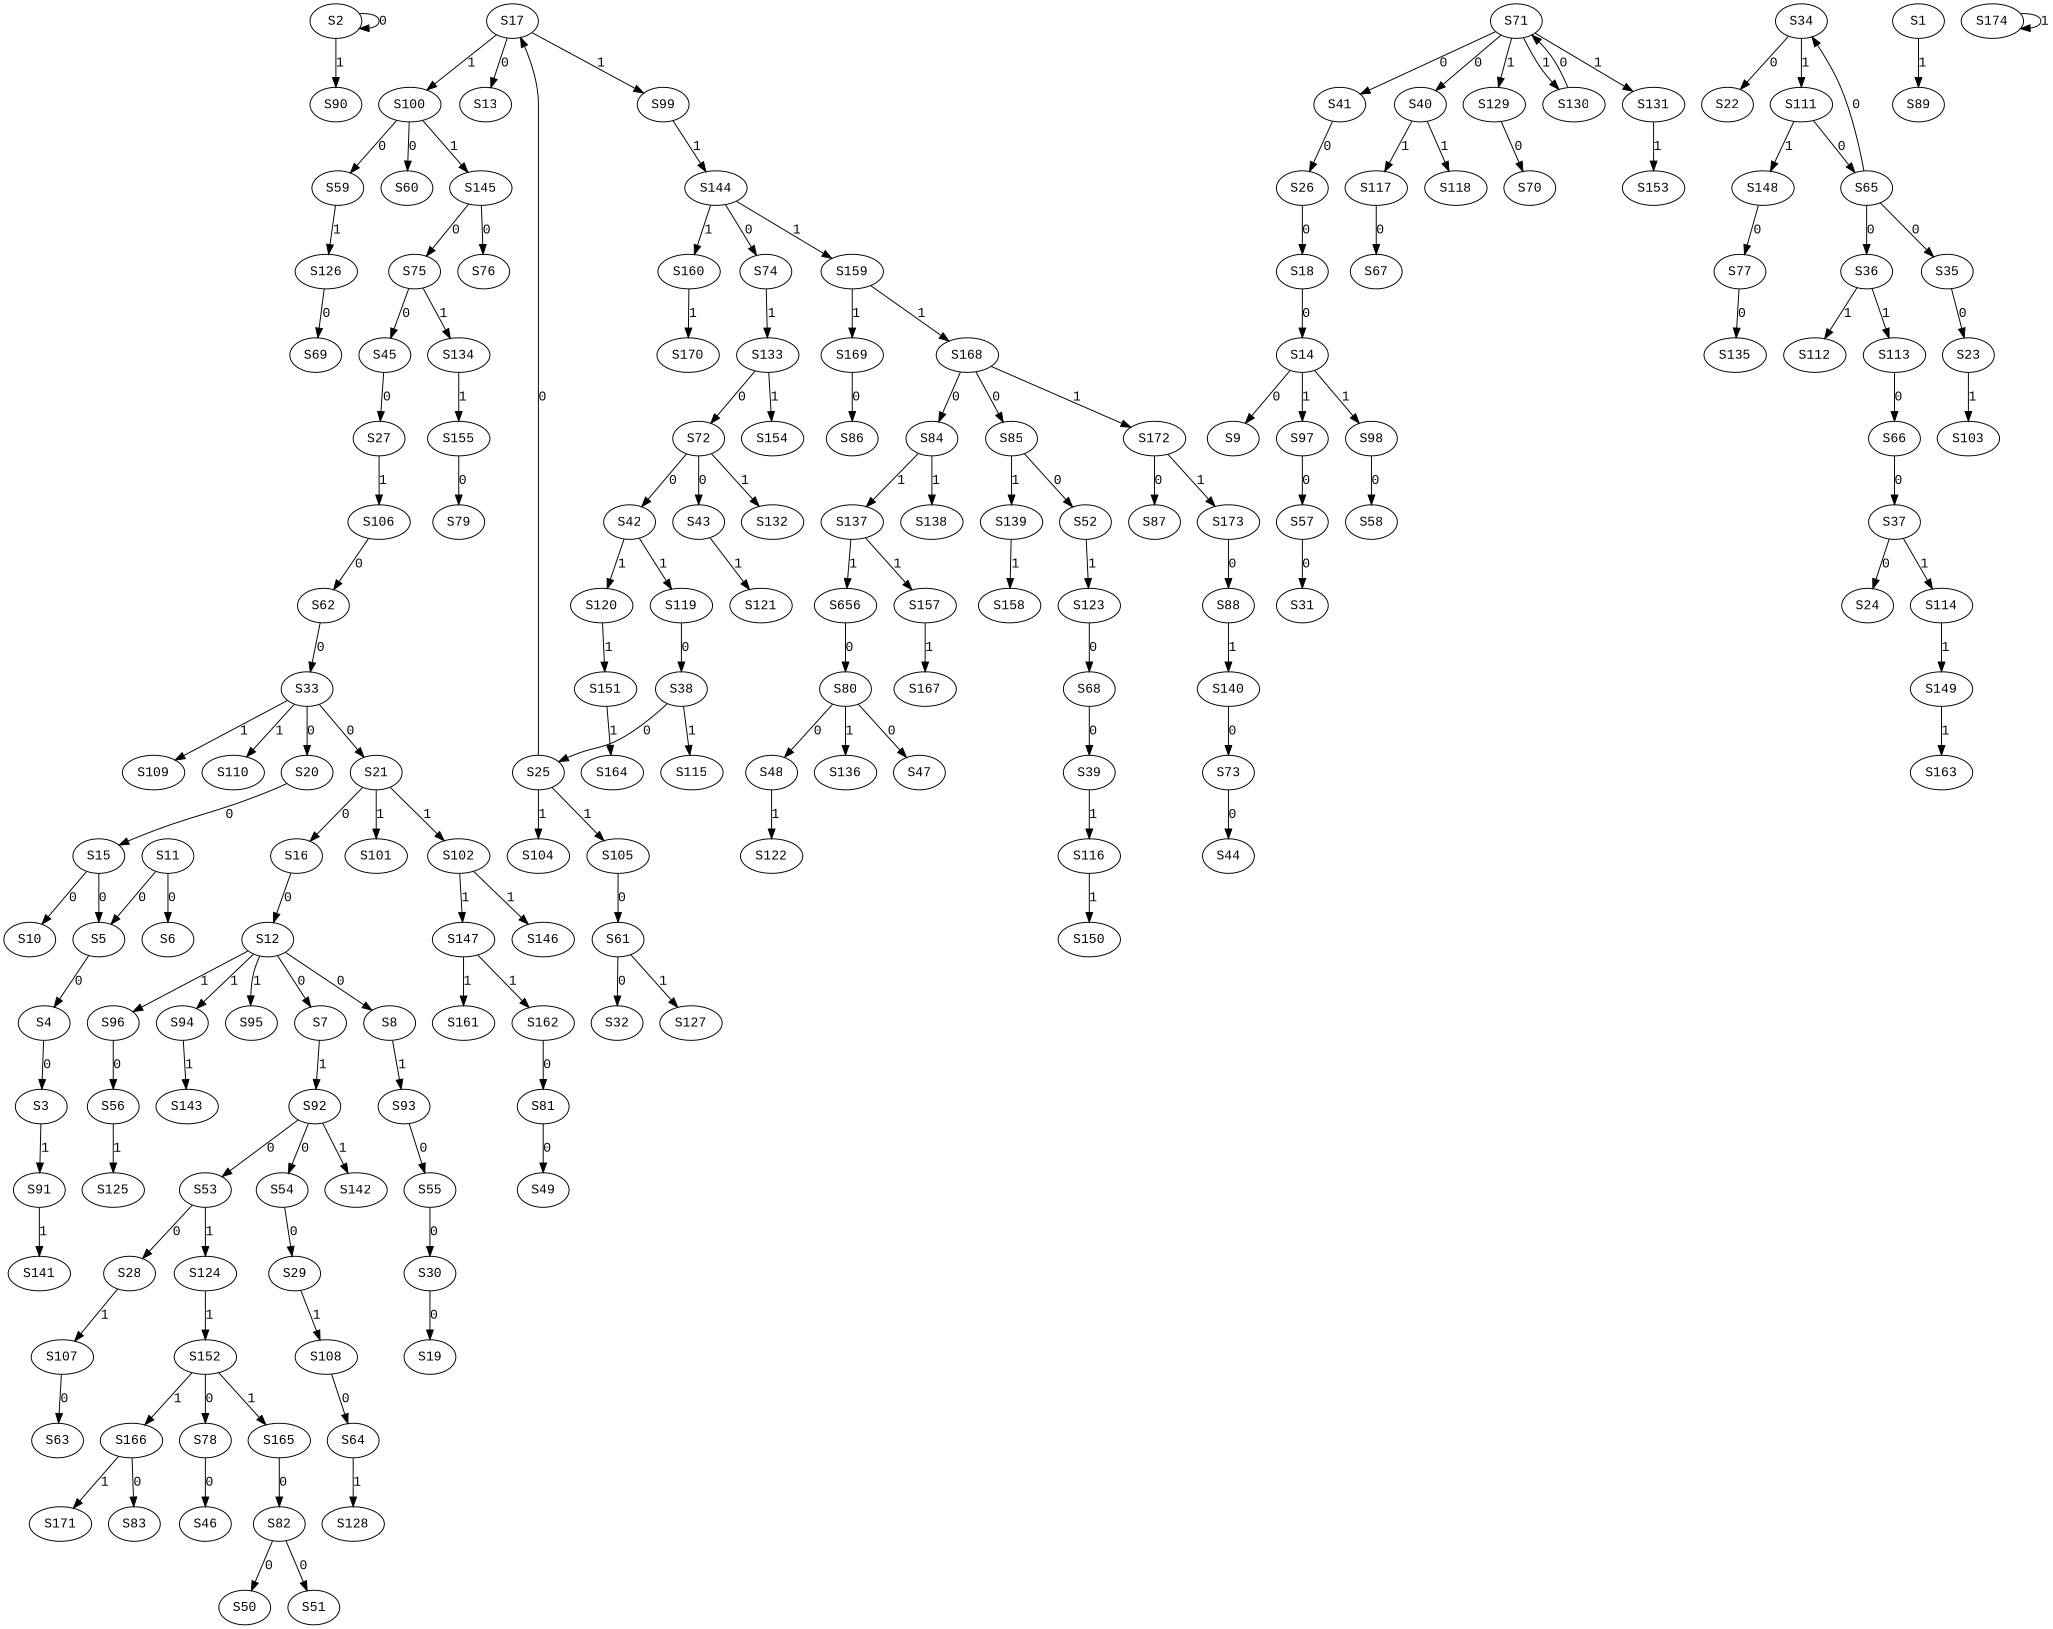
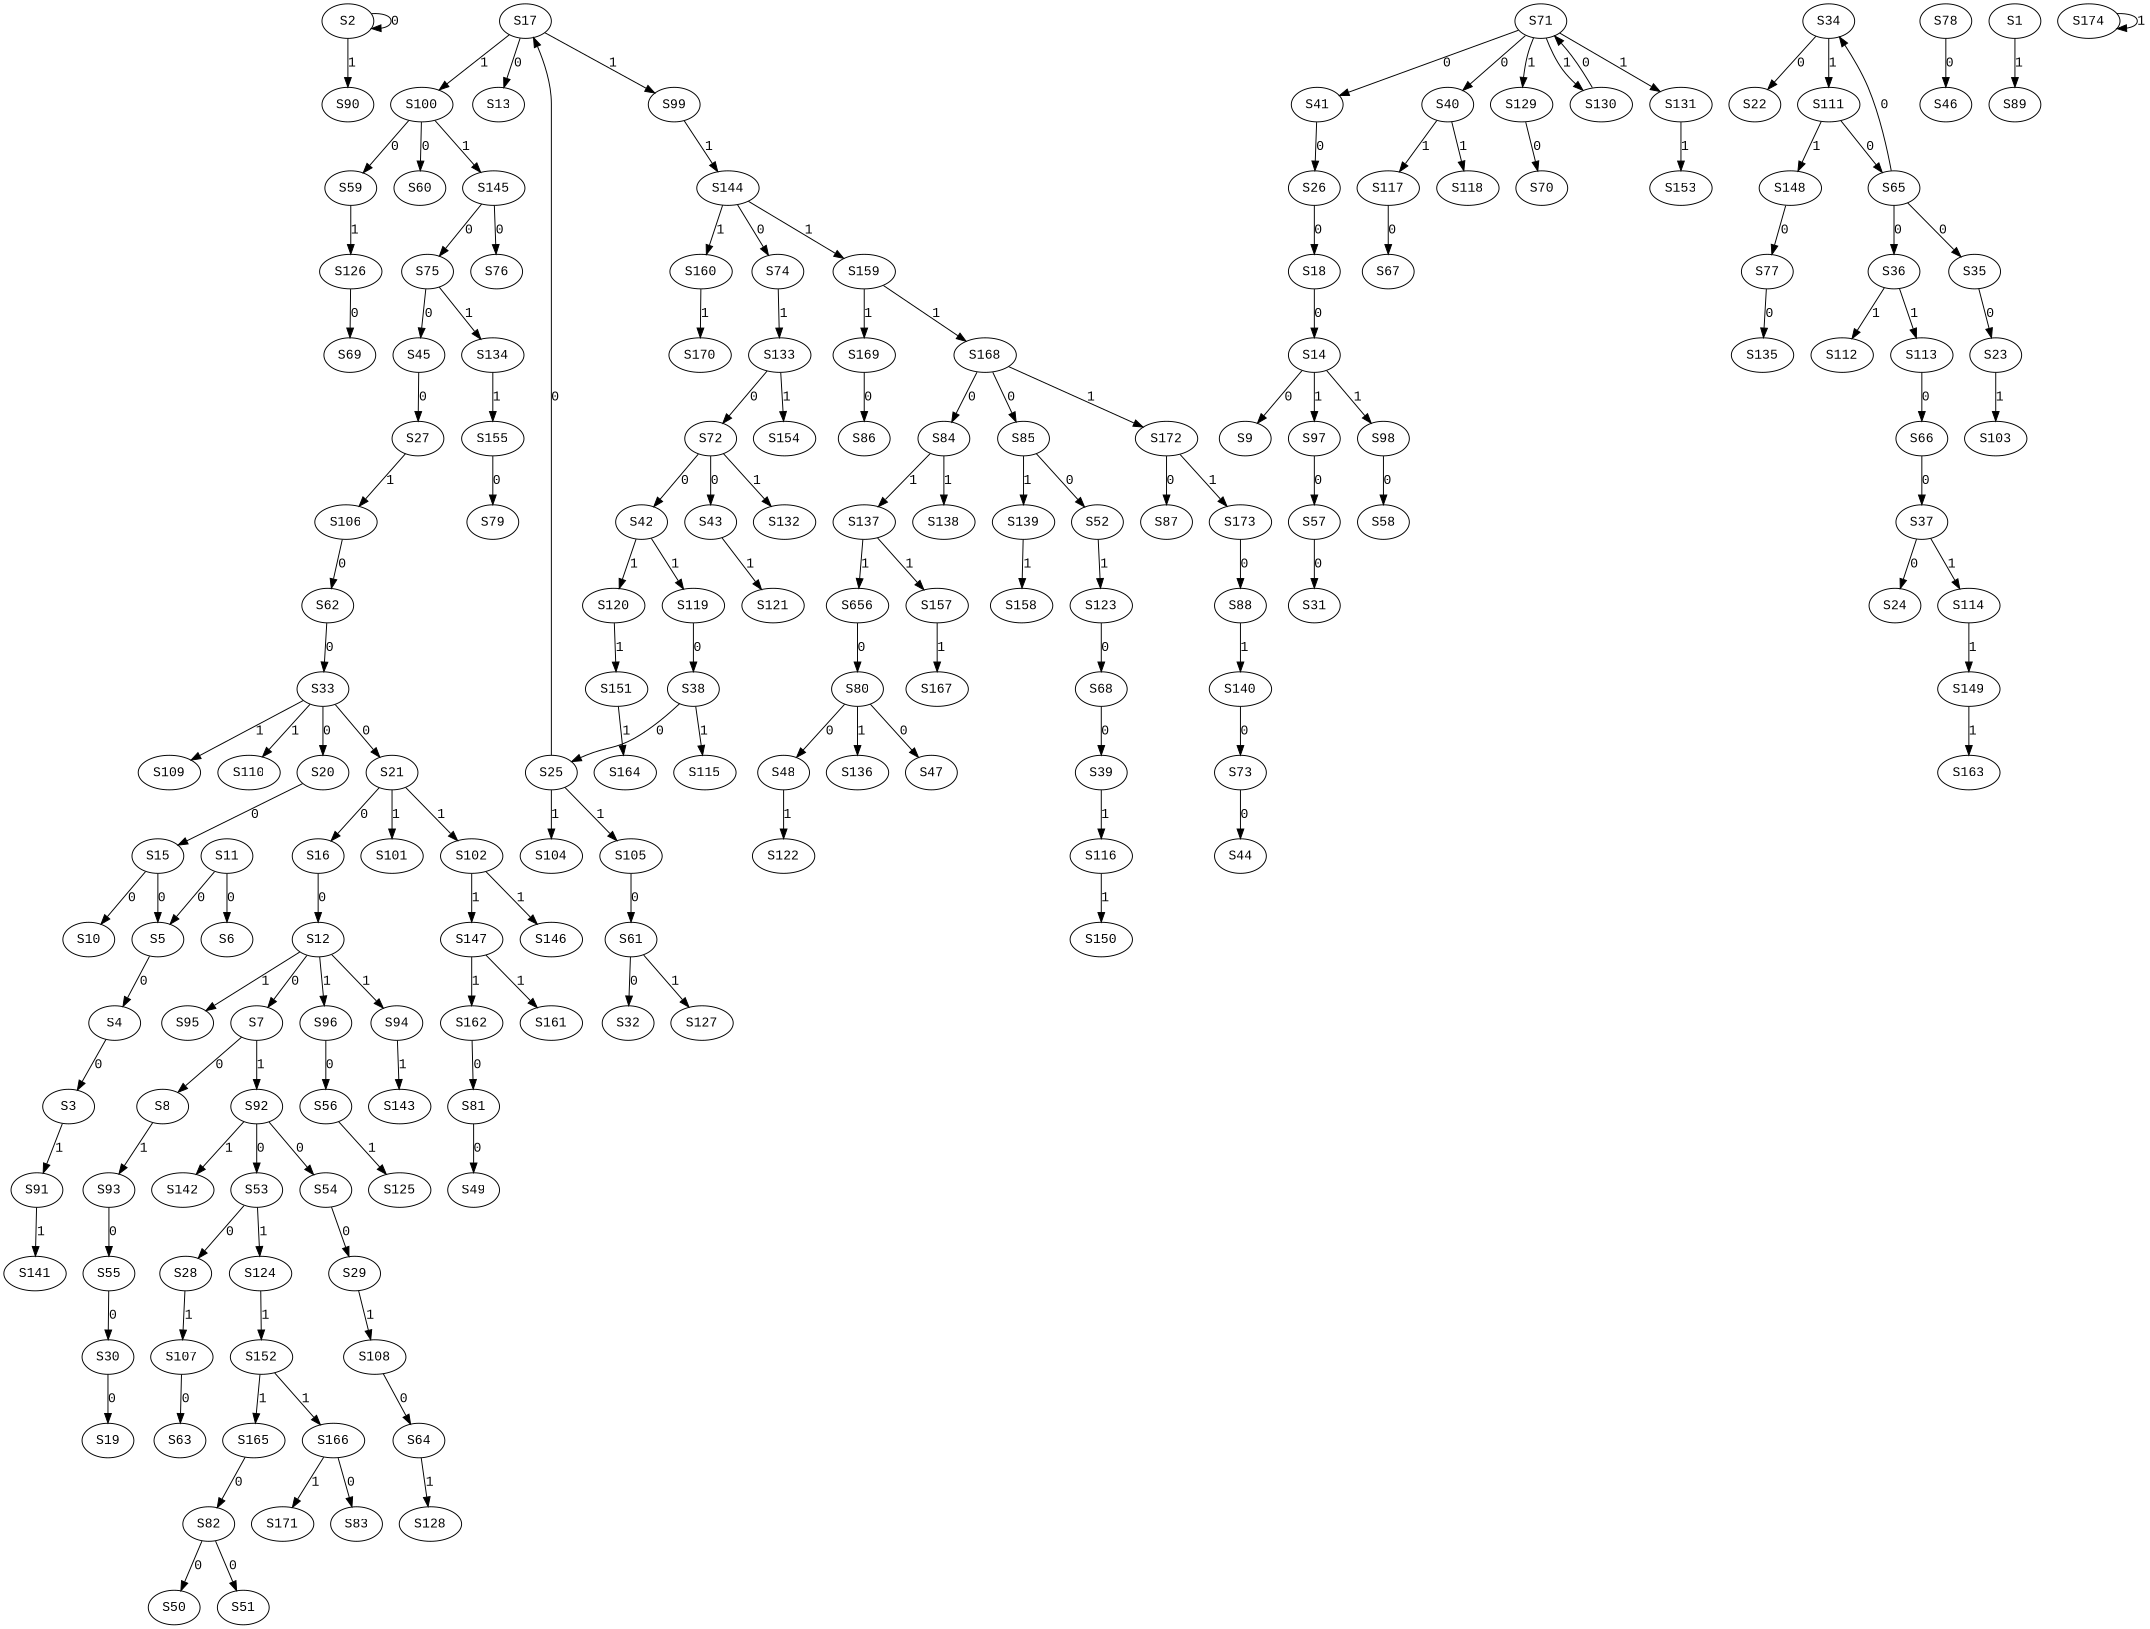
(325, 979) -> (214, 1061)
(205, 1394) -> none
